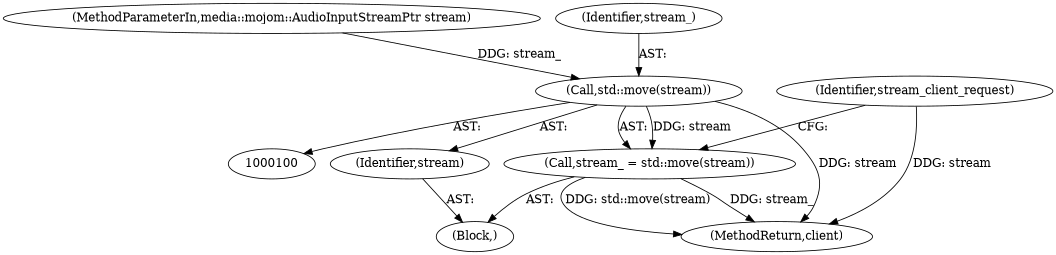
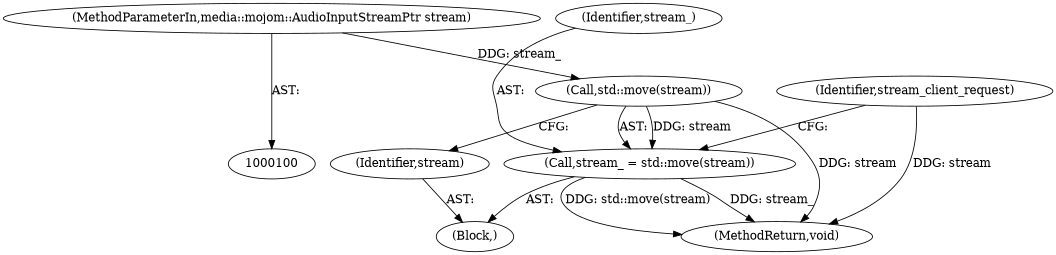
(639, 51) -> (493, 84)
(441, 125) -> (272, 87)
(556, 128) -> (556, 128)
(777, 237) -> (777, 237)
